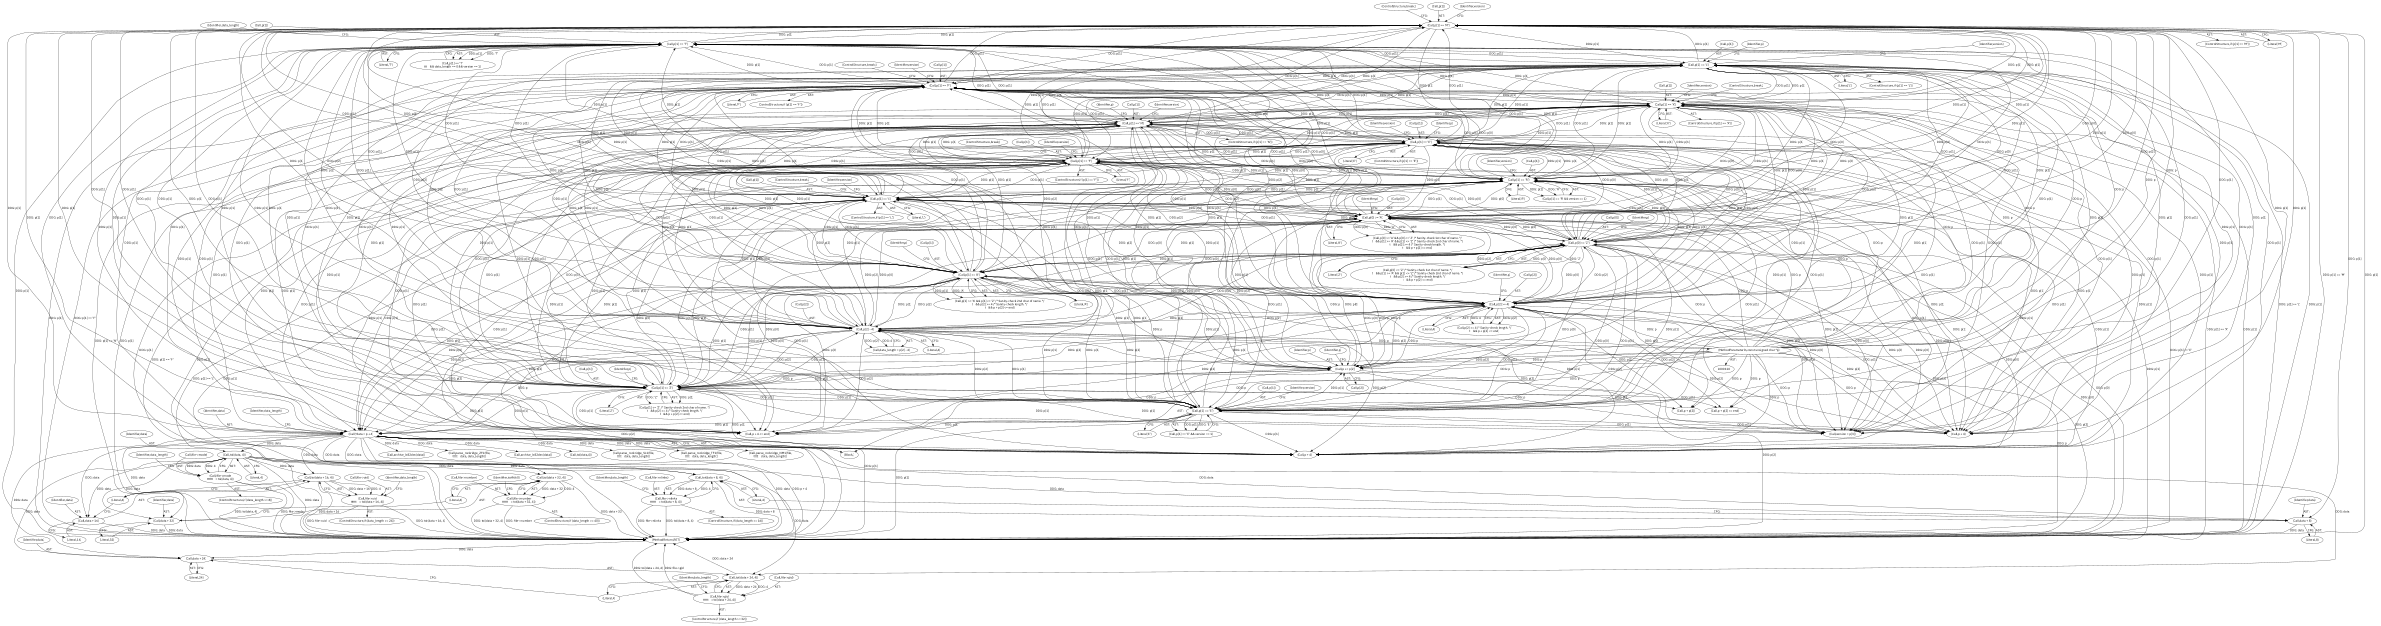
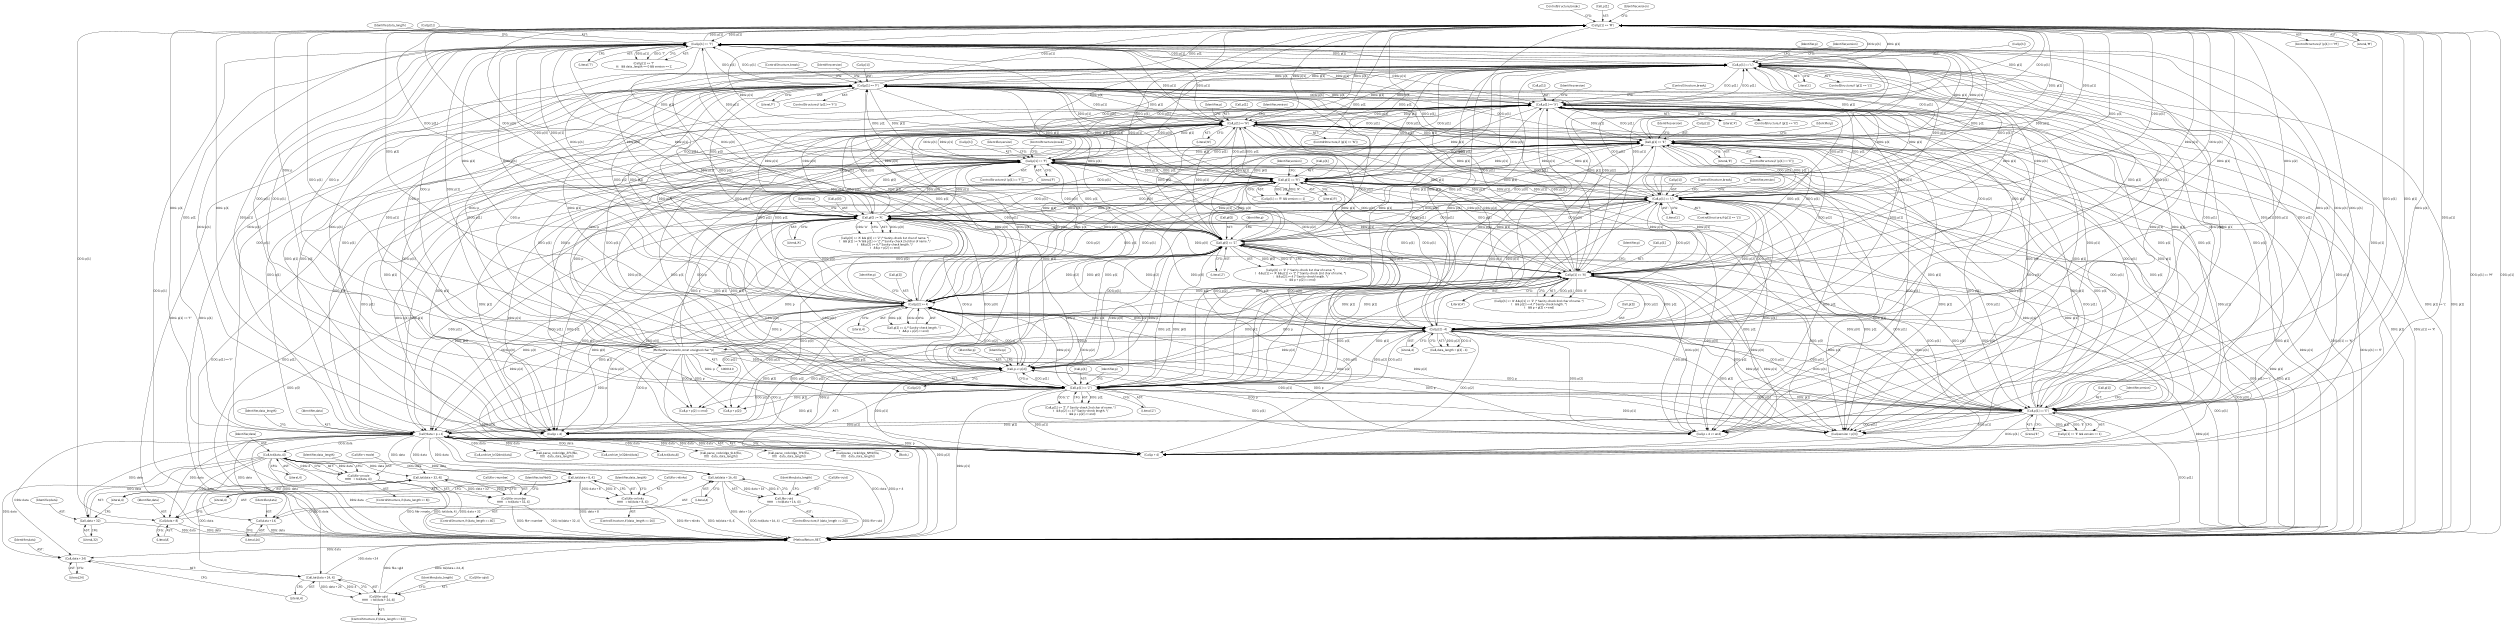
none -> (1204, 142)
(788, 379) -> (1024, 379)
